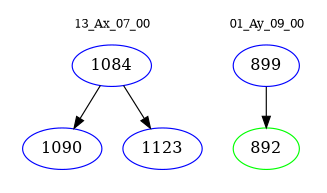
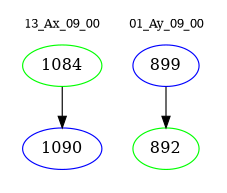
(112, 25) -> (62, 25)
(112, 66) -> (62, 66)
(163, 149) -> none
